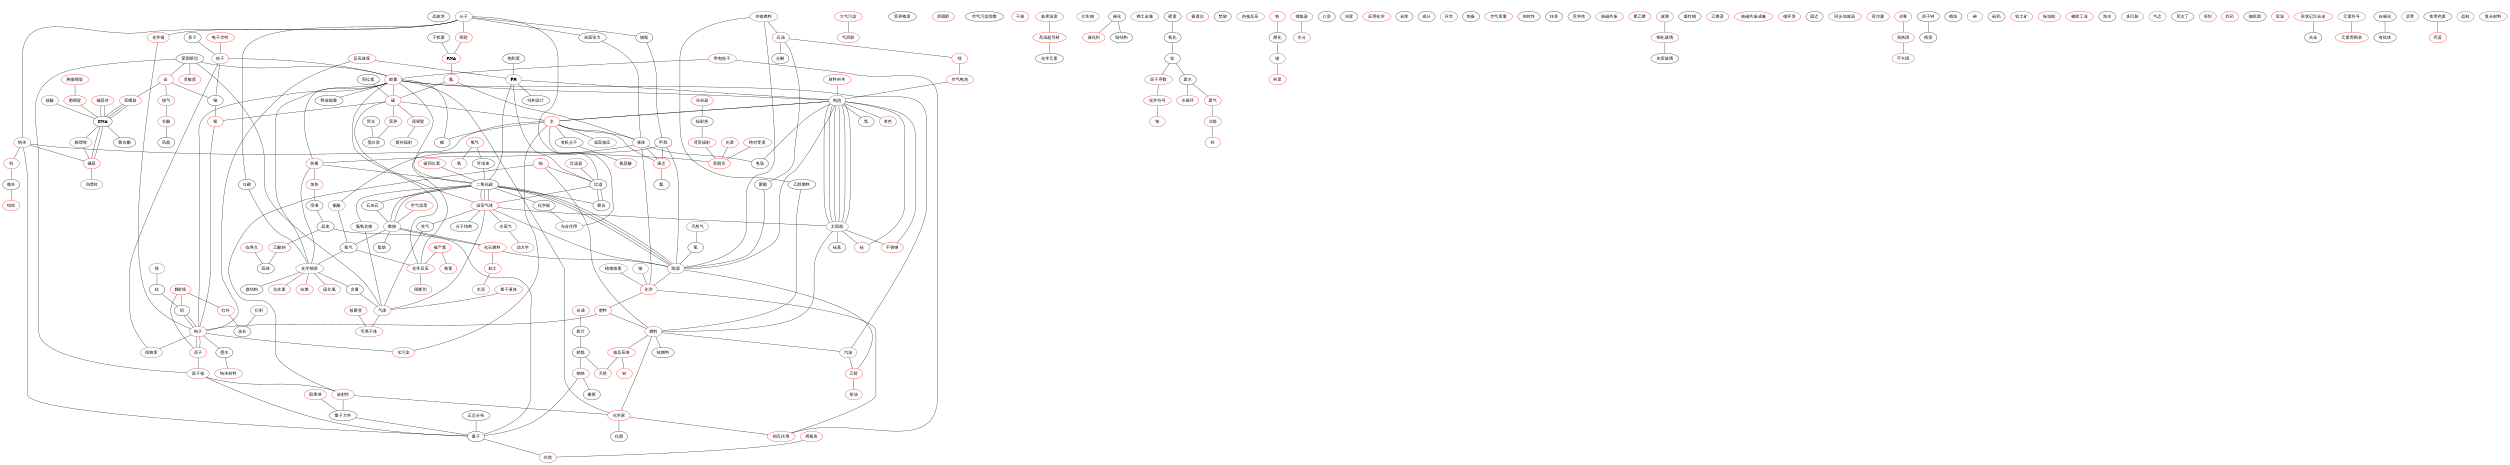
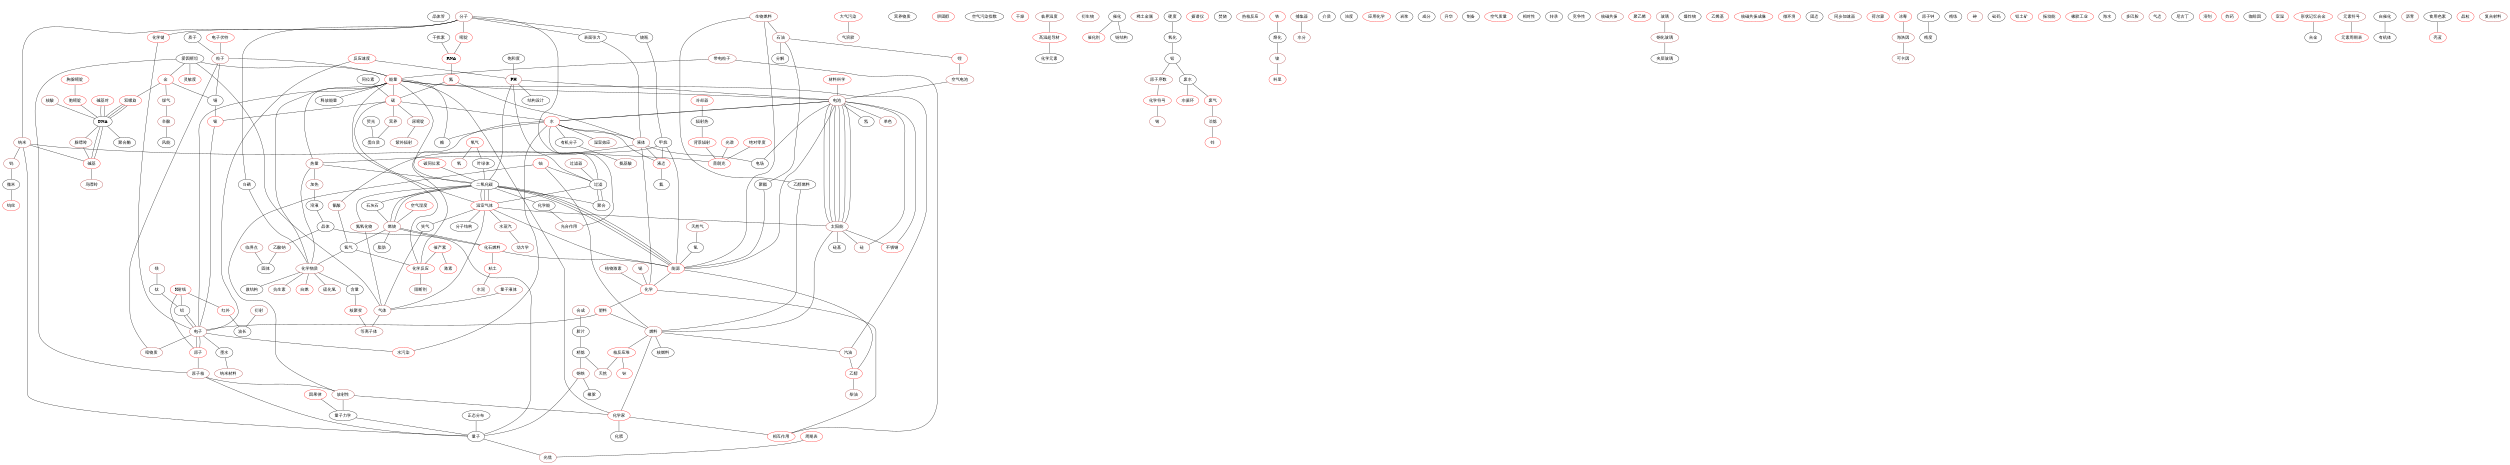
(369, 300) -> (355, 300)
